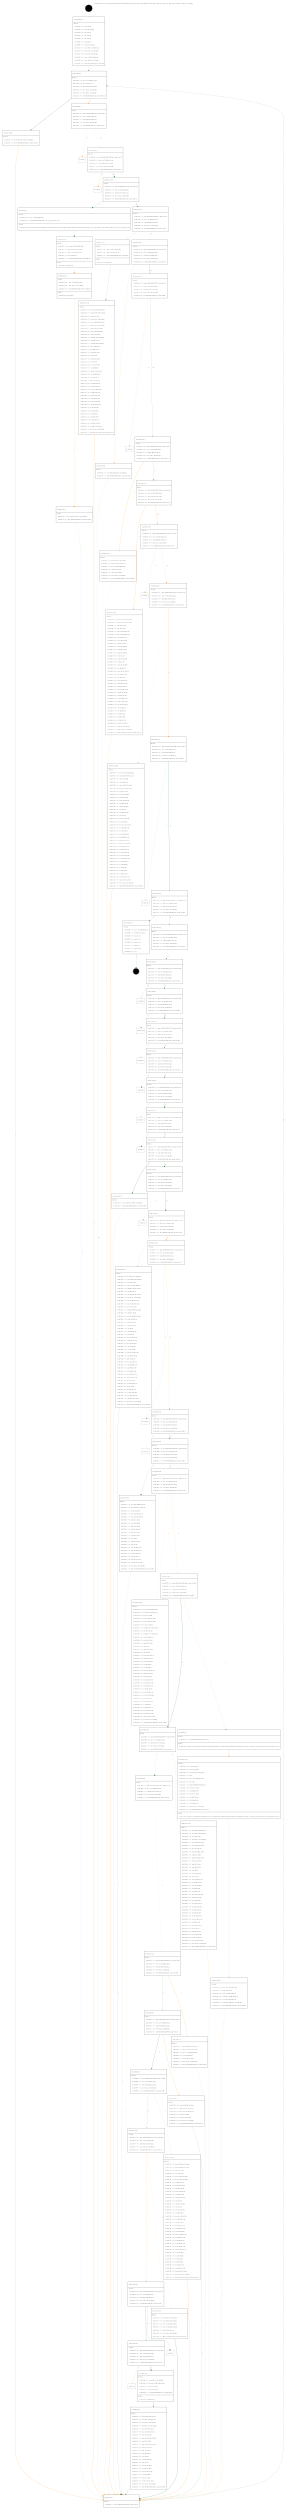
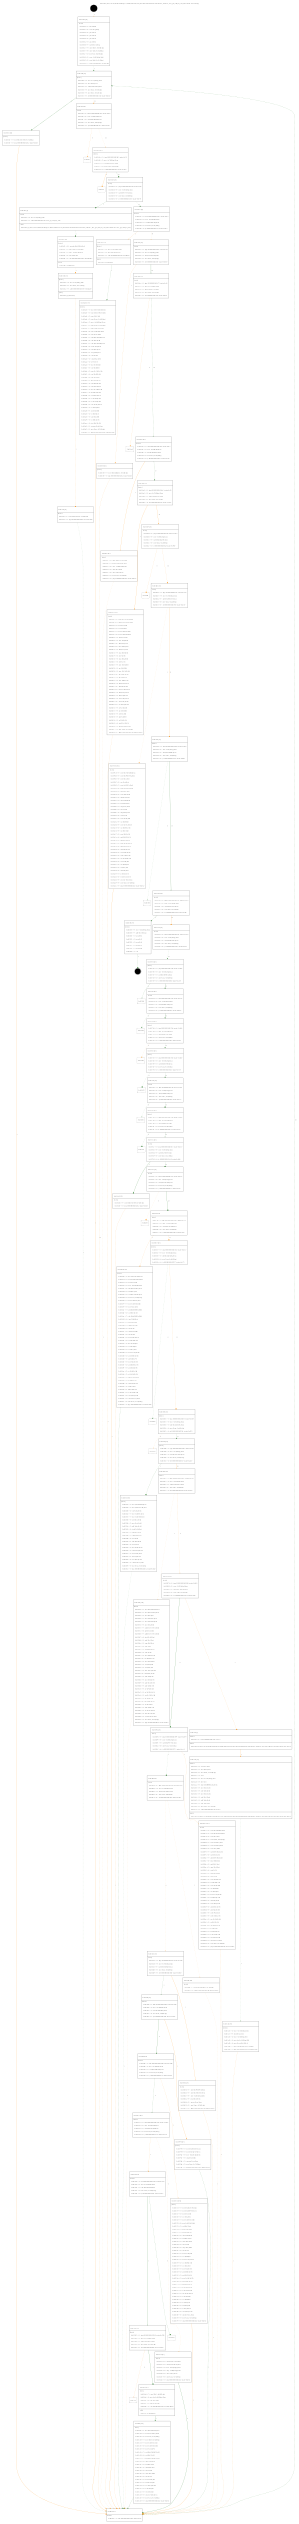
none -> (201, 1985)
